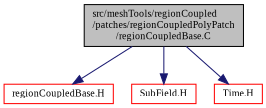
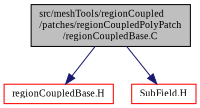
(238, 94) -> none
